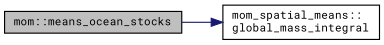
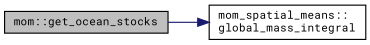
(93, 22) -> (86, 22)
